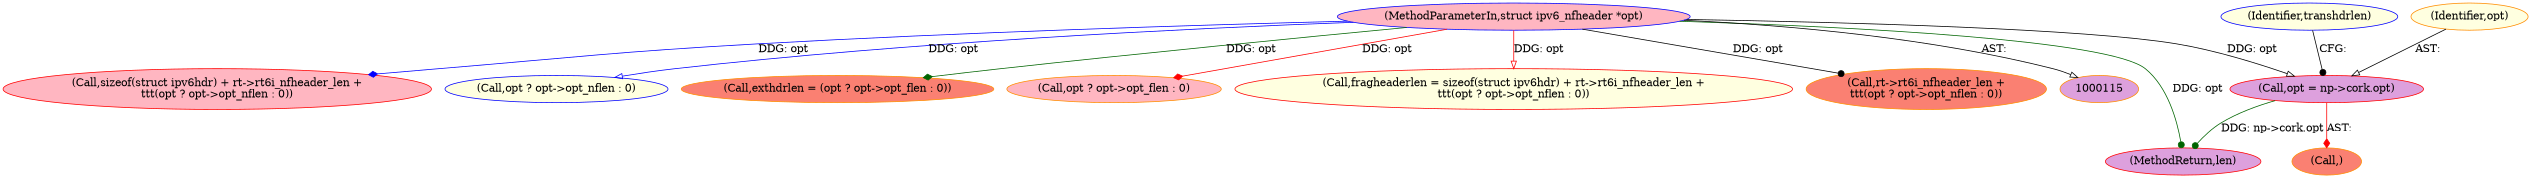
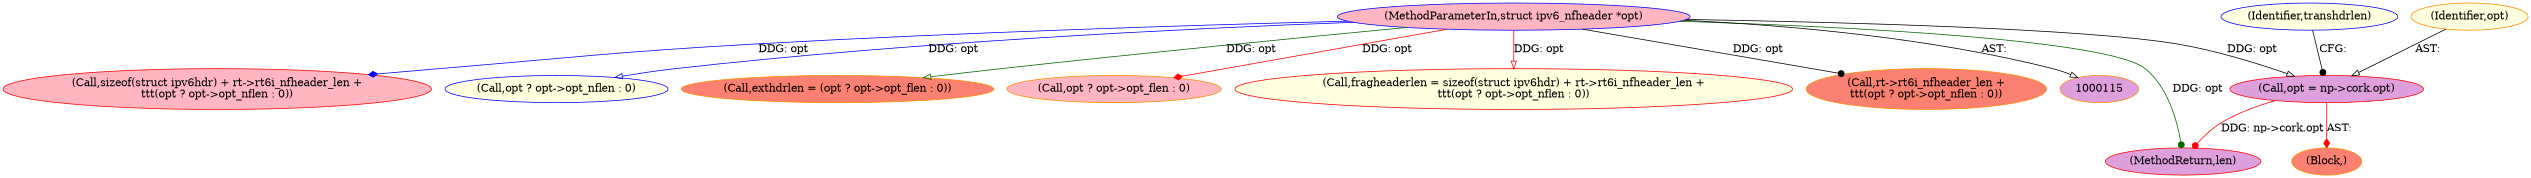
(1169, 51) -> (1169, 51)
(2233, 116) -> (2233, 116)
(2327, 161) -> (2327, 161)
